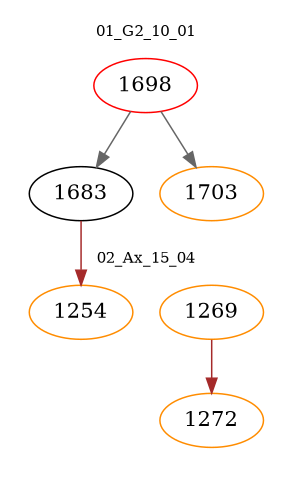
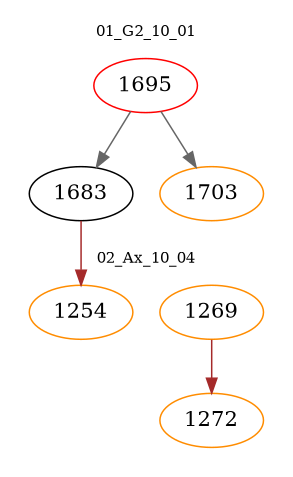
(146, 86) -> (146, 86)
(146, 259) -> (146, 259)
